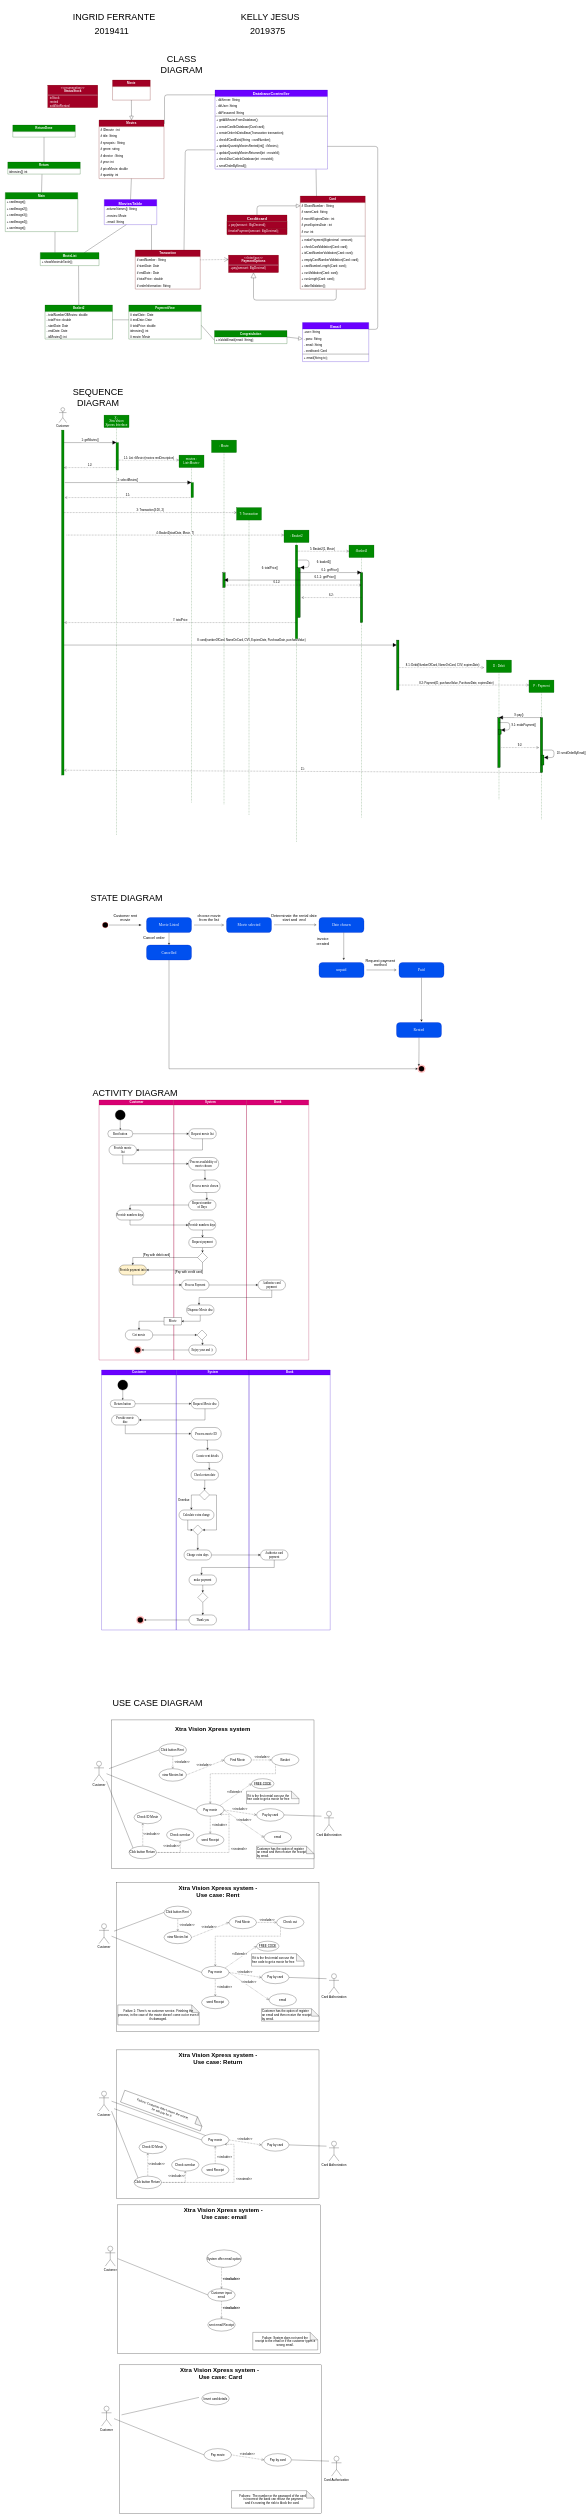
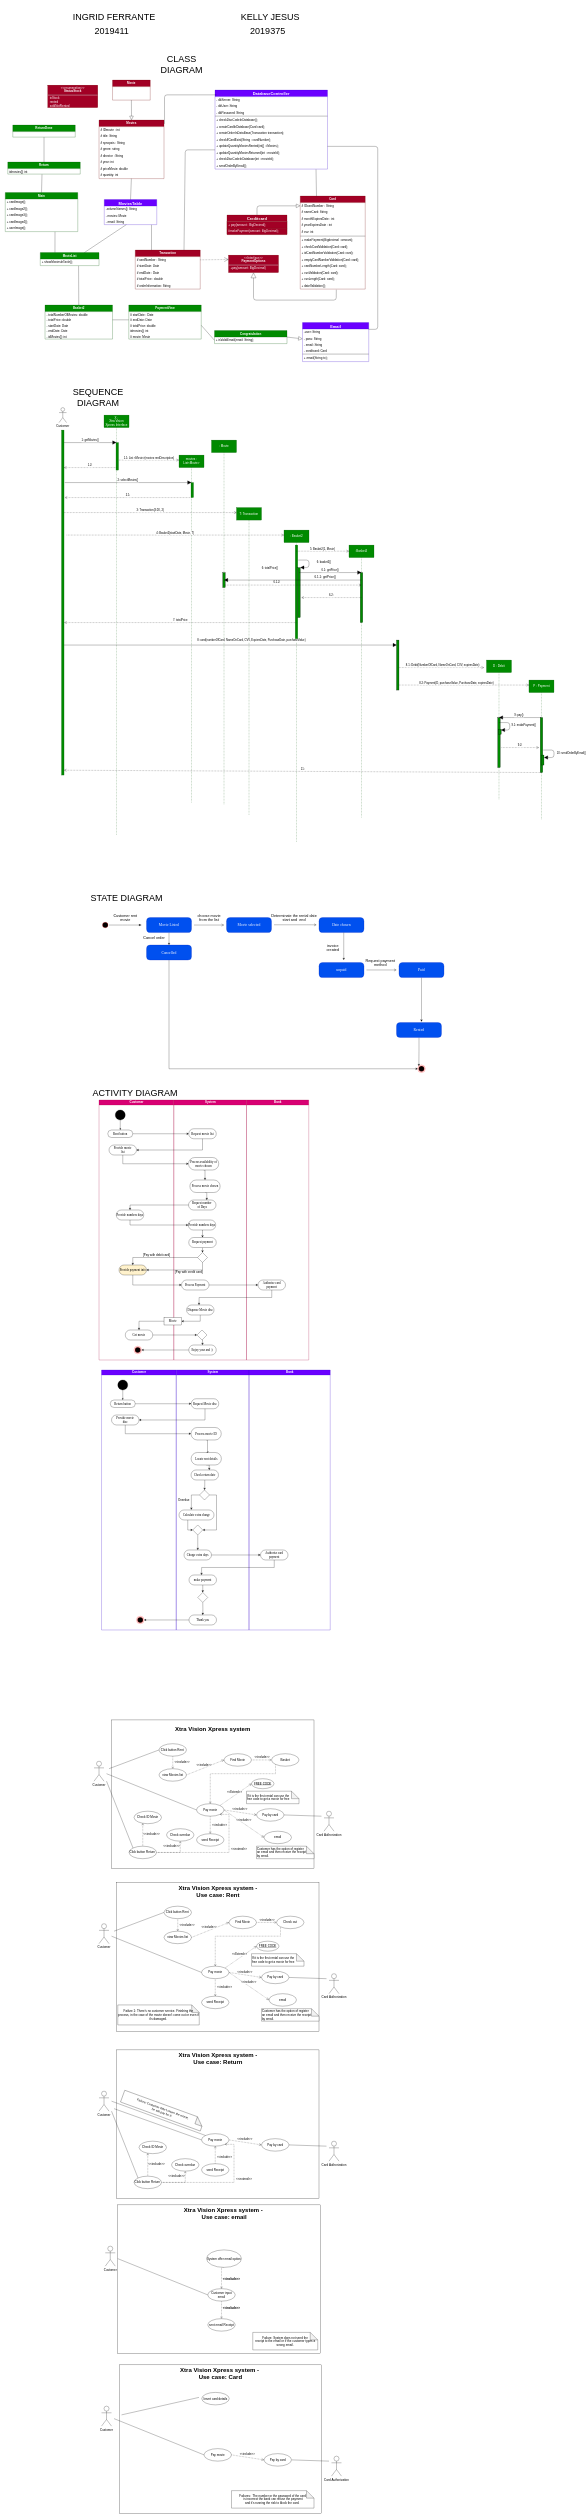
(239, 121) -> (239, 121)
(323, 941) -> (333, 948)
(207, 1456) -> (206, 1459)
(158, 1703) -> none
